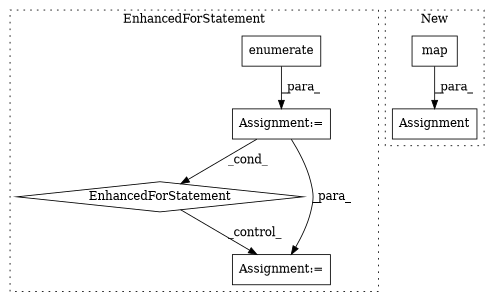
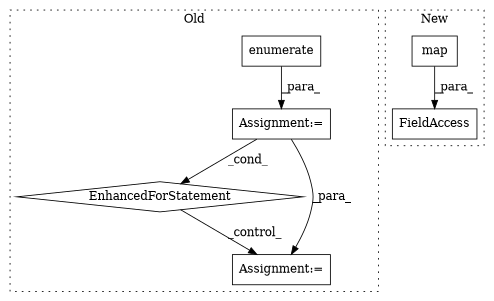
(194, 20) -> (194, 20)
(435, 124) -> (435, 124)
